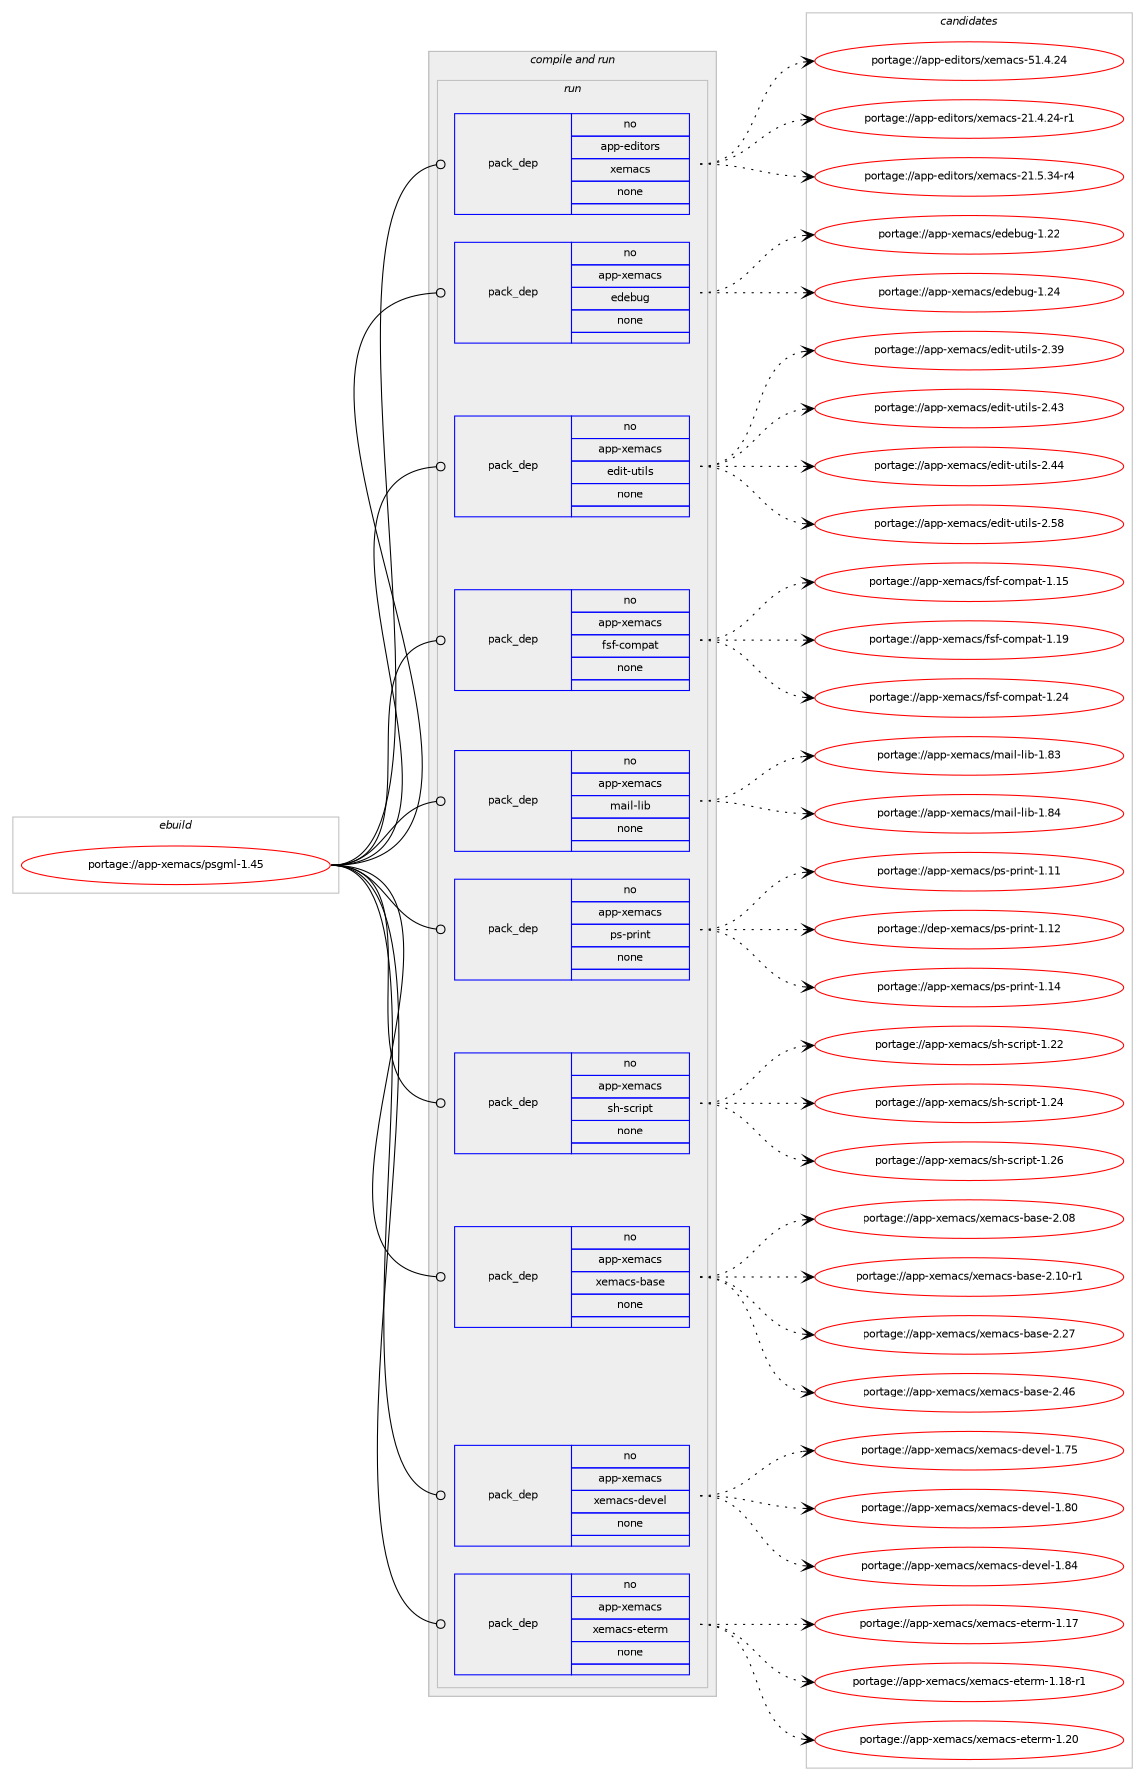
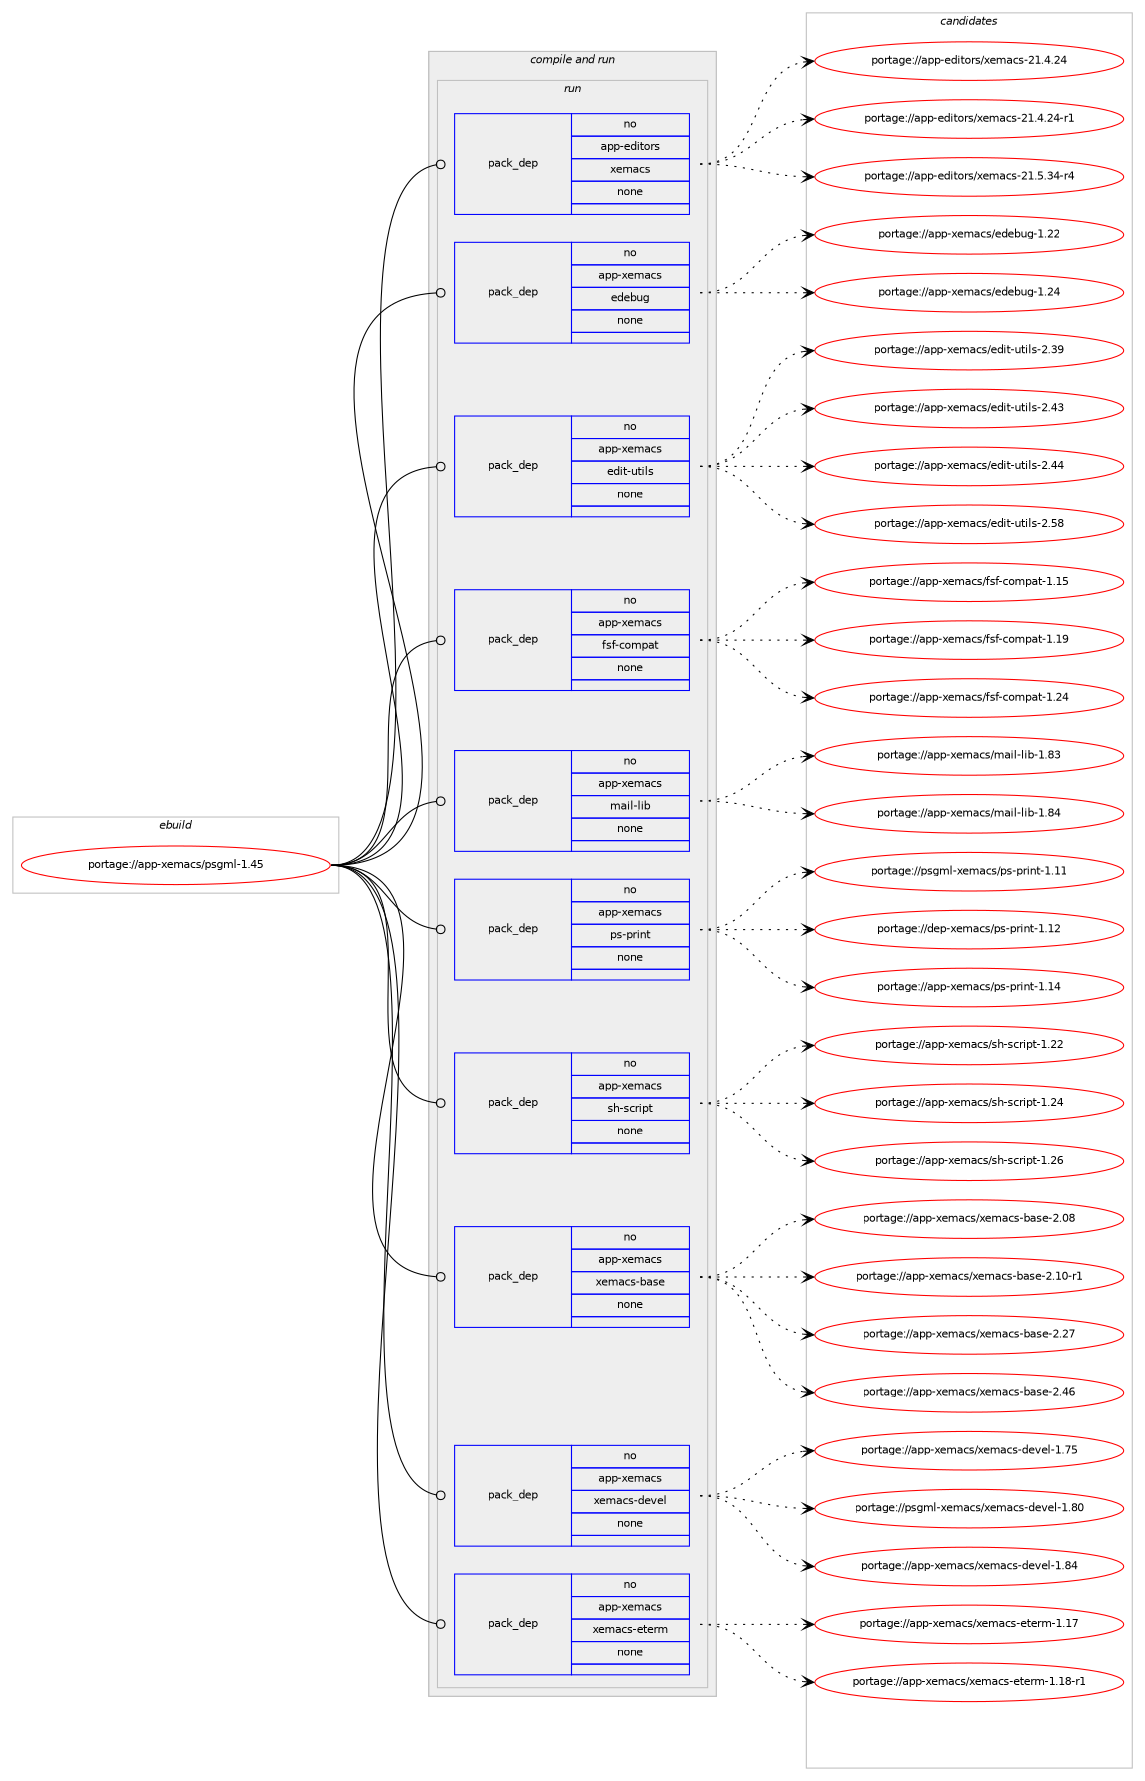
(969, 61) -> (969, 61)
(969, 872) -> (969, 872)
(969, 1509) -> (969, 1509)
(969, 1740) -> none
